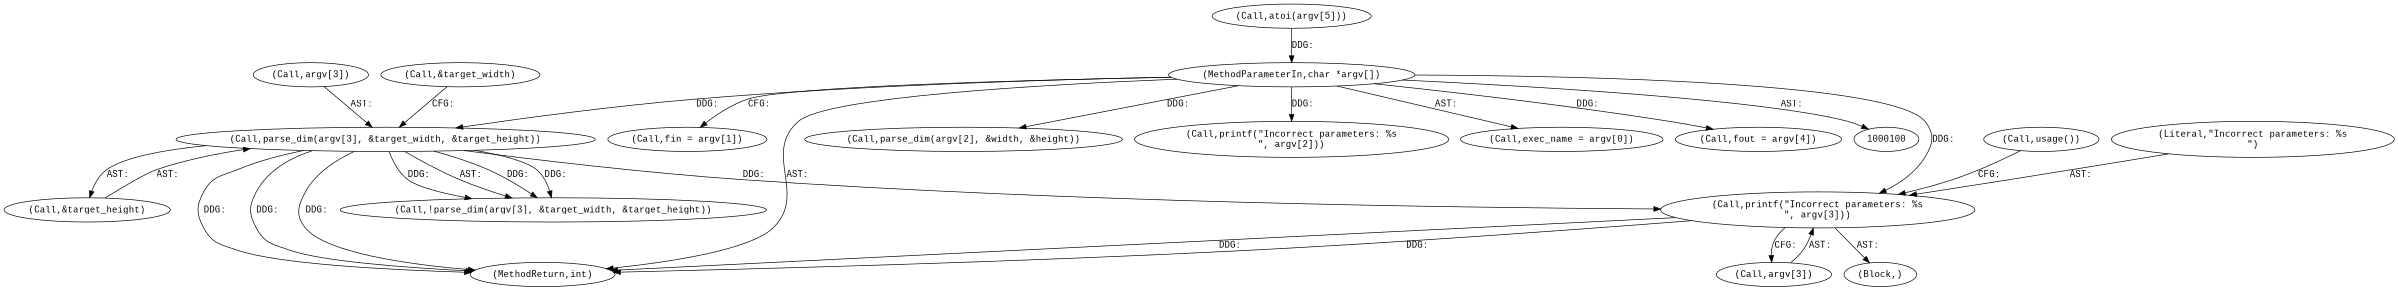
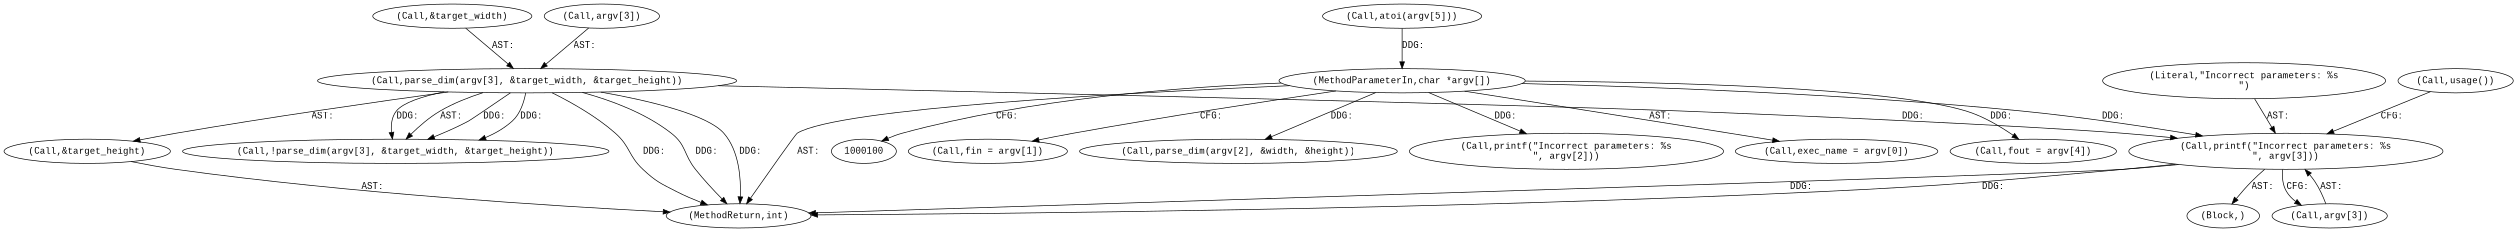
(745, 95) -> none
(446, 104) -> (506, 45)
(1795, 104) -> (1010, 116)
(171, 165) -> (396, 193)
